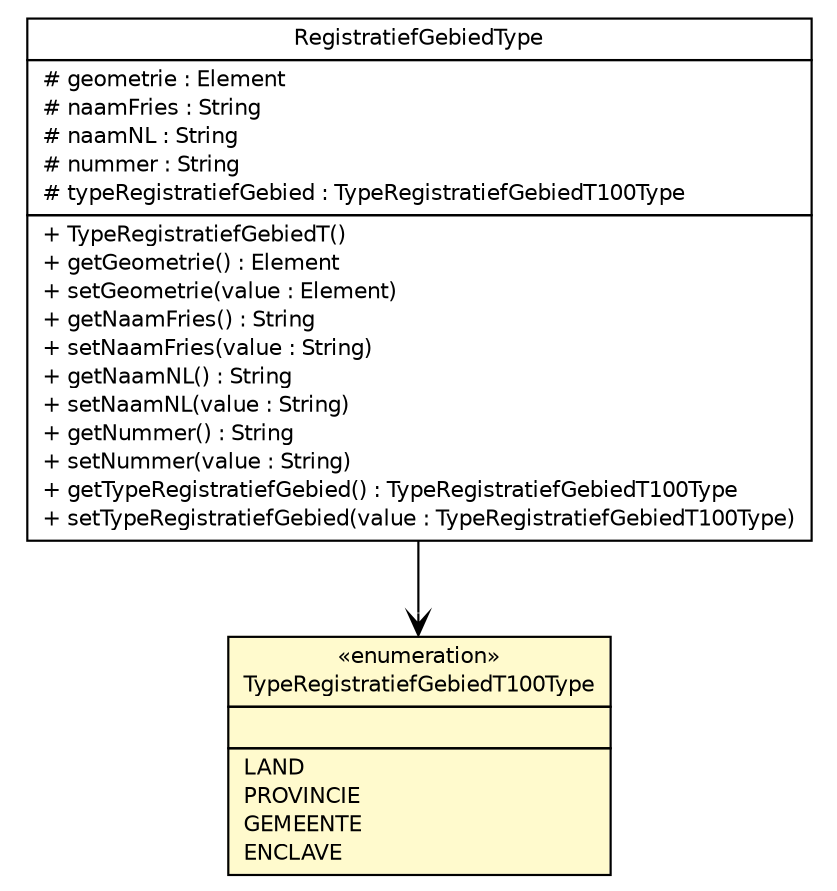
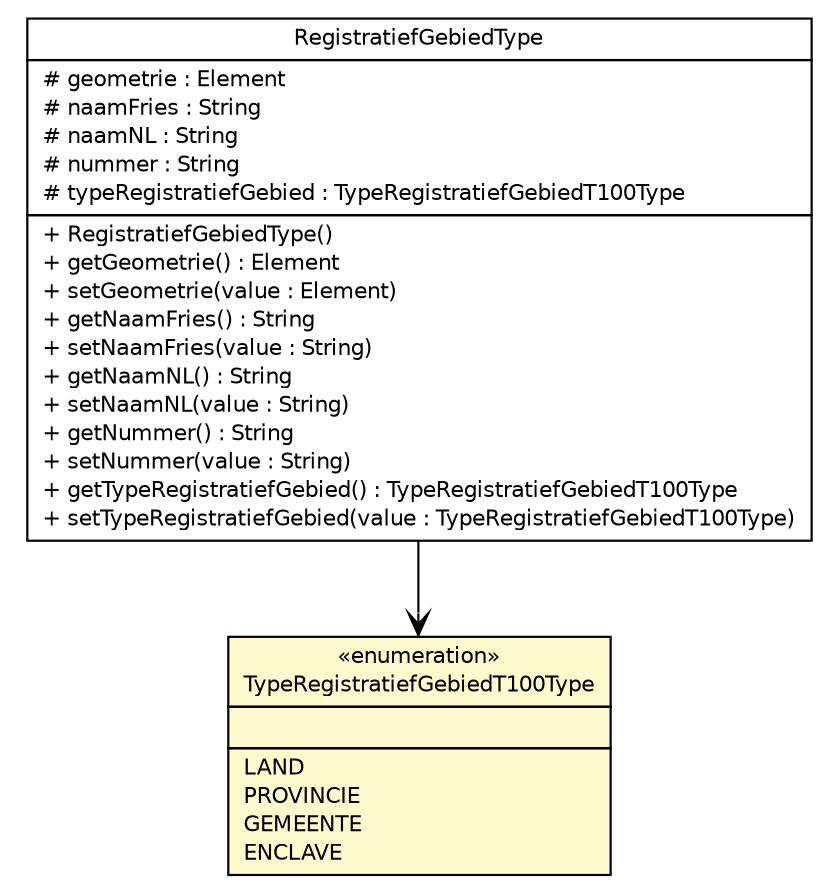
(194, 235) -> (188, 235)
